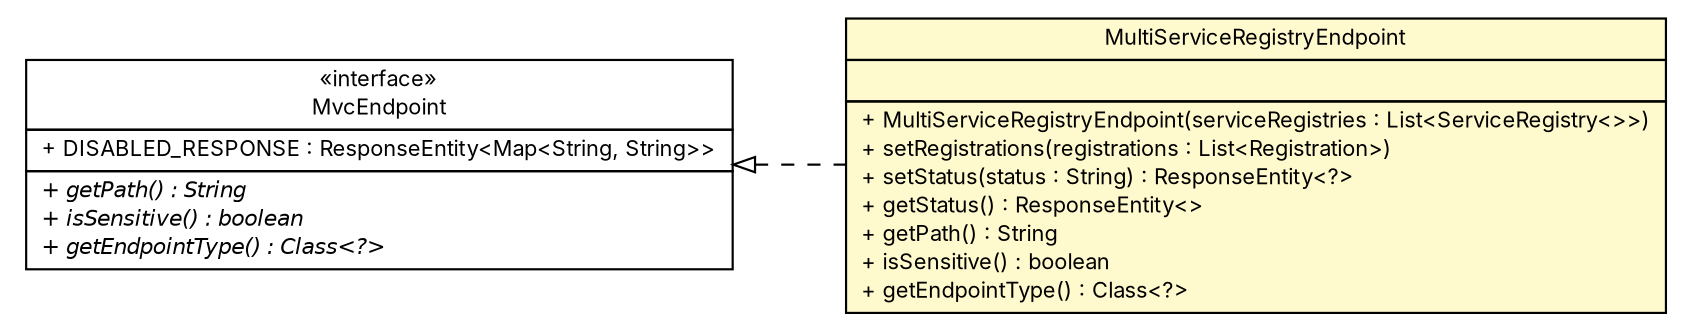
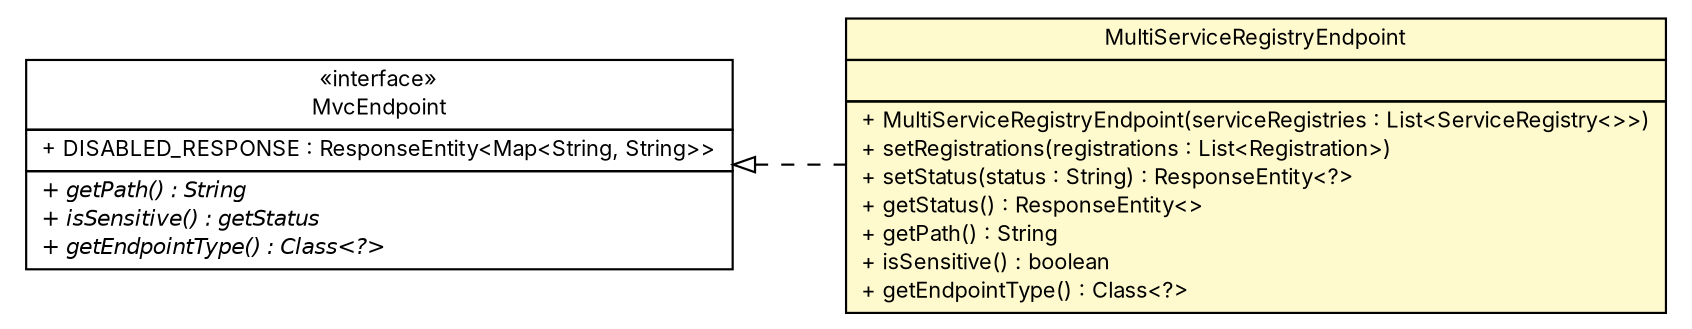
(173, 219) -> (181, 219)
